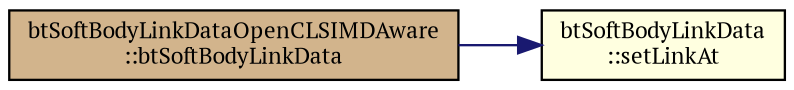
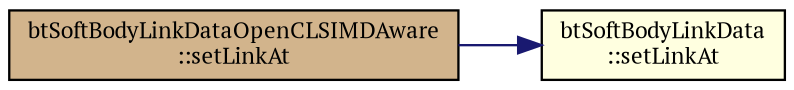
(234, 45) -> (234, 45)
